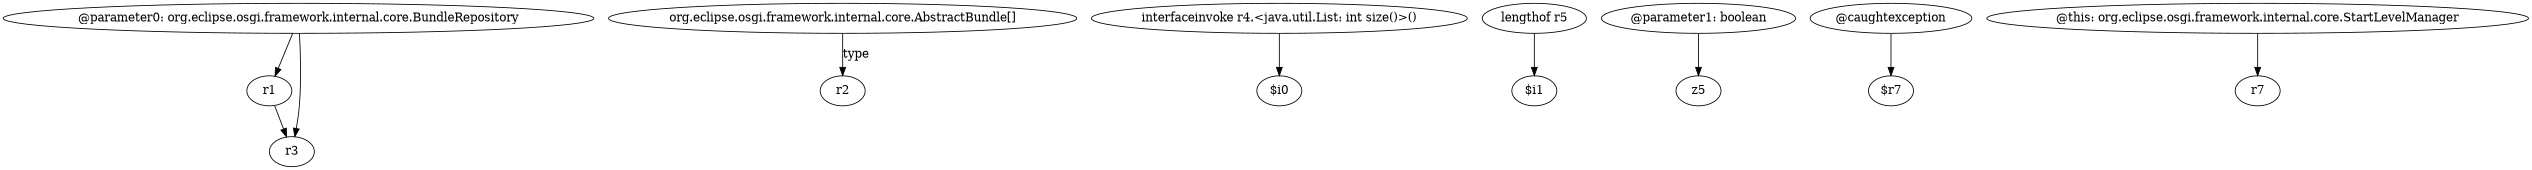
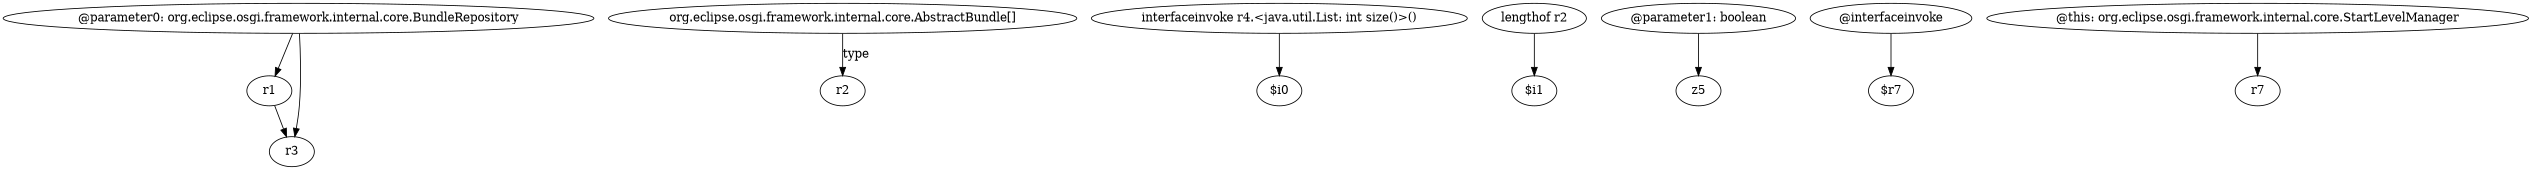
(1534, 18) -> (1534, 18)
(1891, 18) -> (1891, 18)
